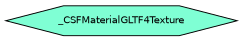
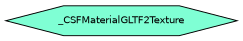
(121, 21) -> (121, 21)
